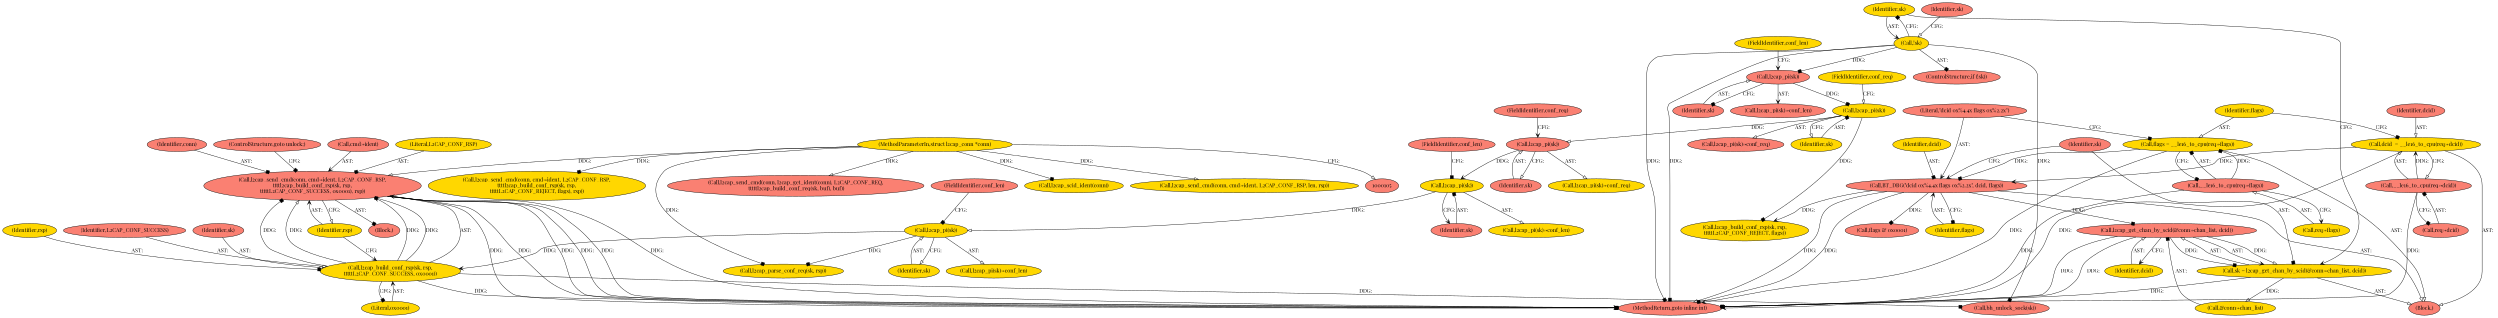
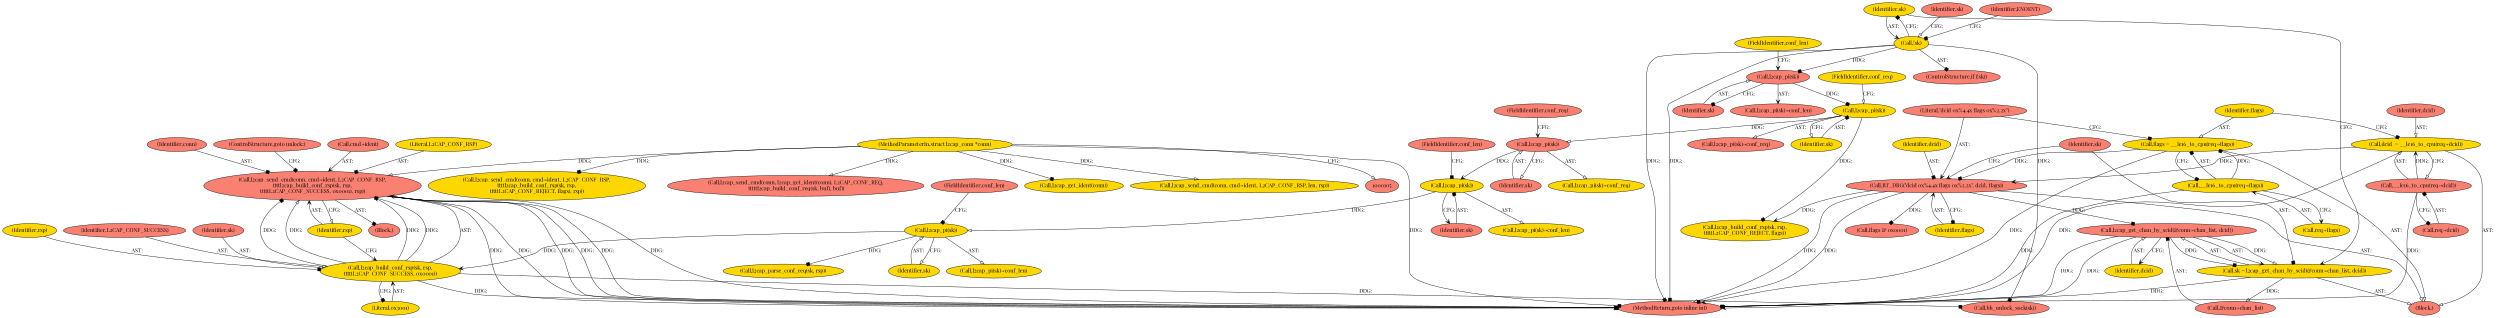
none -> (2016, 10)
(686, 163) -> (1367, 160)
(1074, 186) -> (1074, 186)
(2226, 186) -> (2226, 186)
(2287, 204) -> (2287, 204)
(390, 308) -> (390, 308)
(2235, 308) -> (2235, 308)
